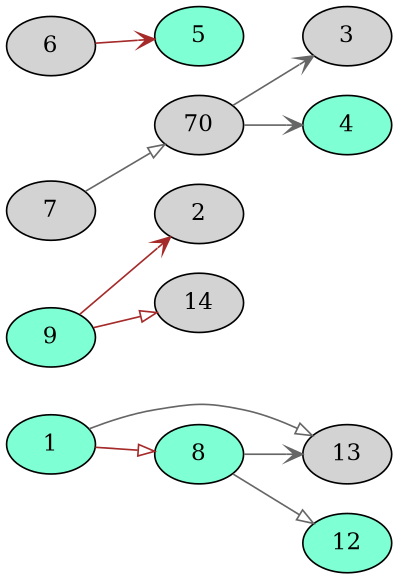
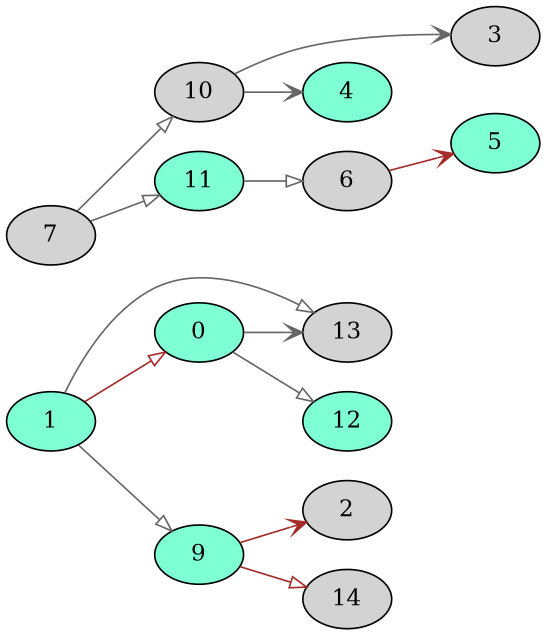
(199, 125) -> (199, 92)
none -> (199, 181)
(199, 454) -> (199, 332)
none -> (119, 482)
